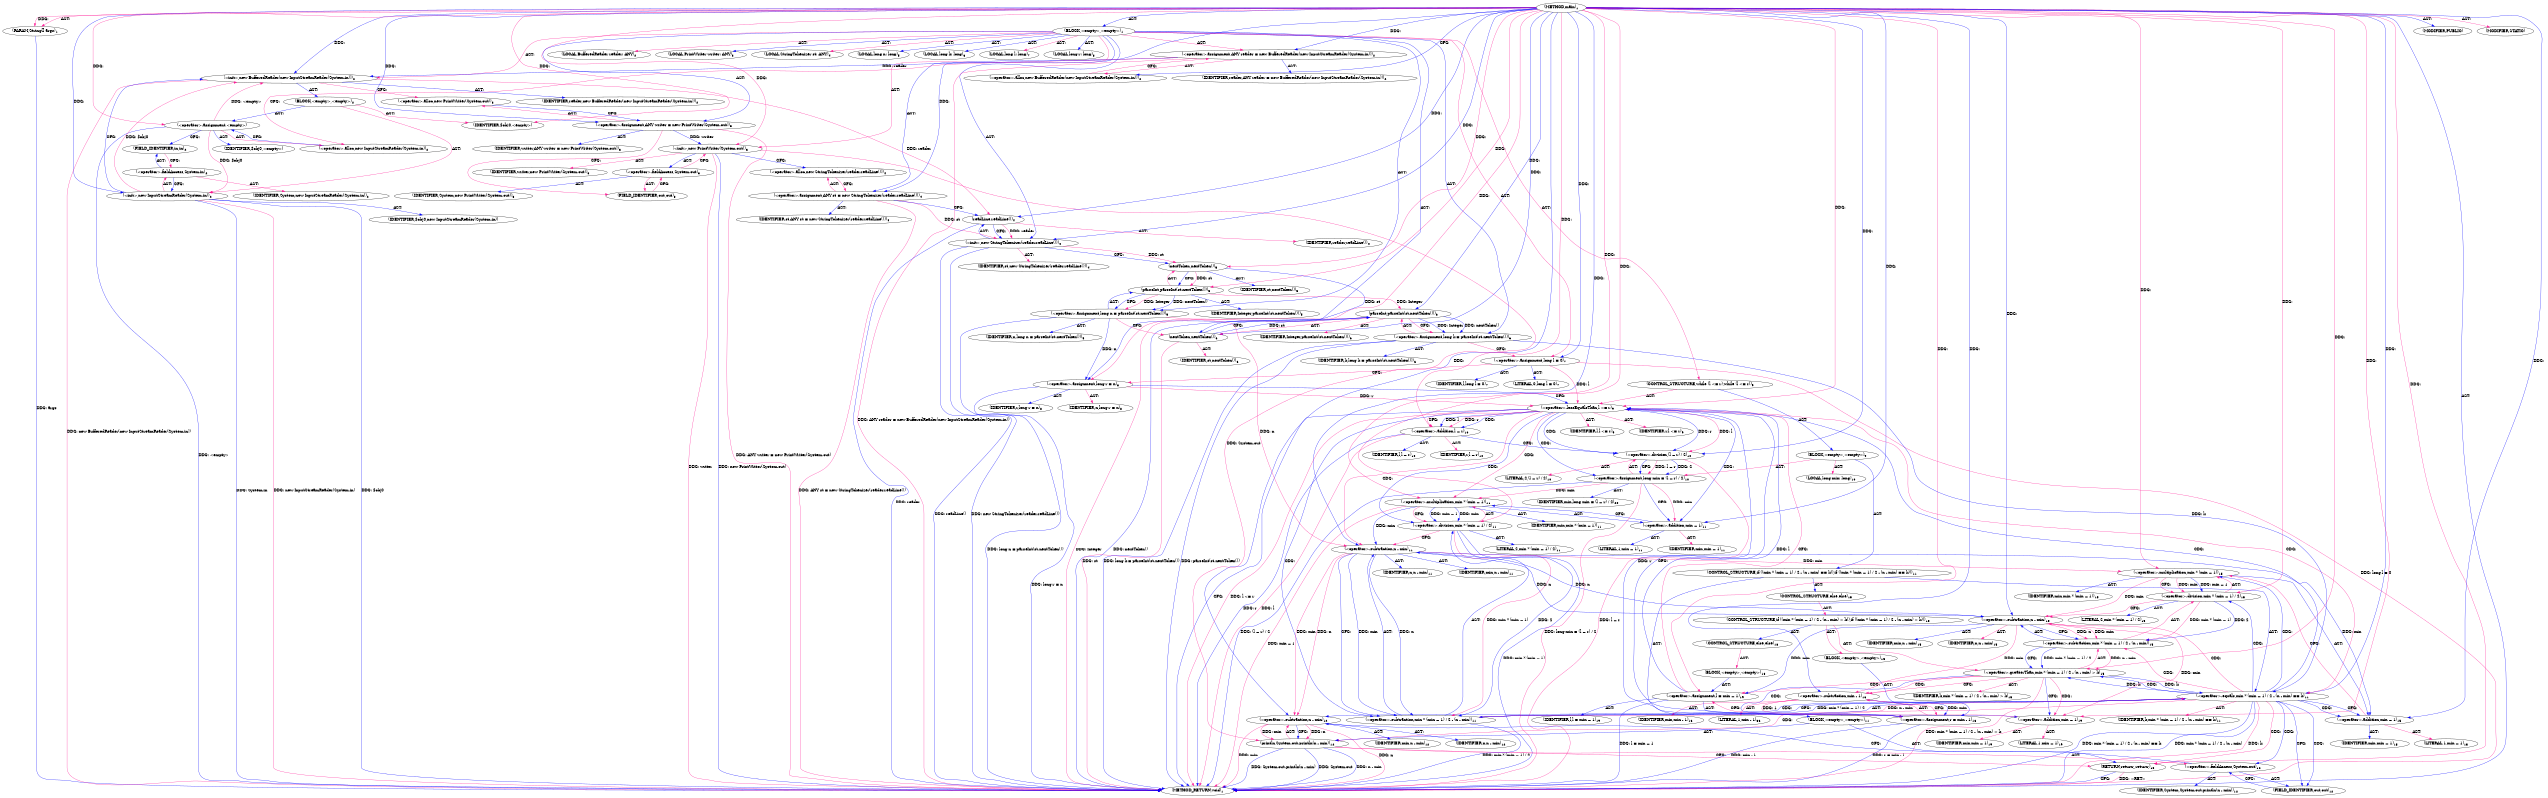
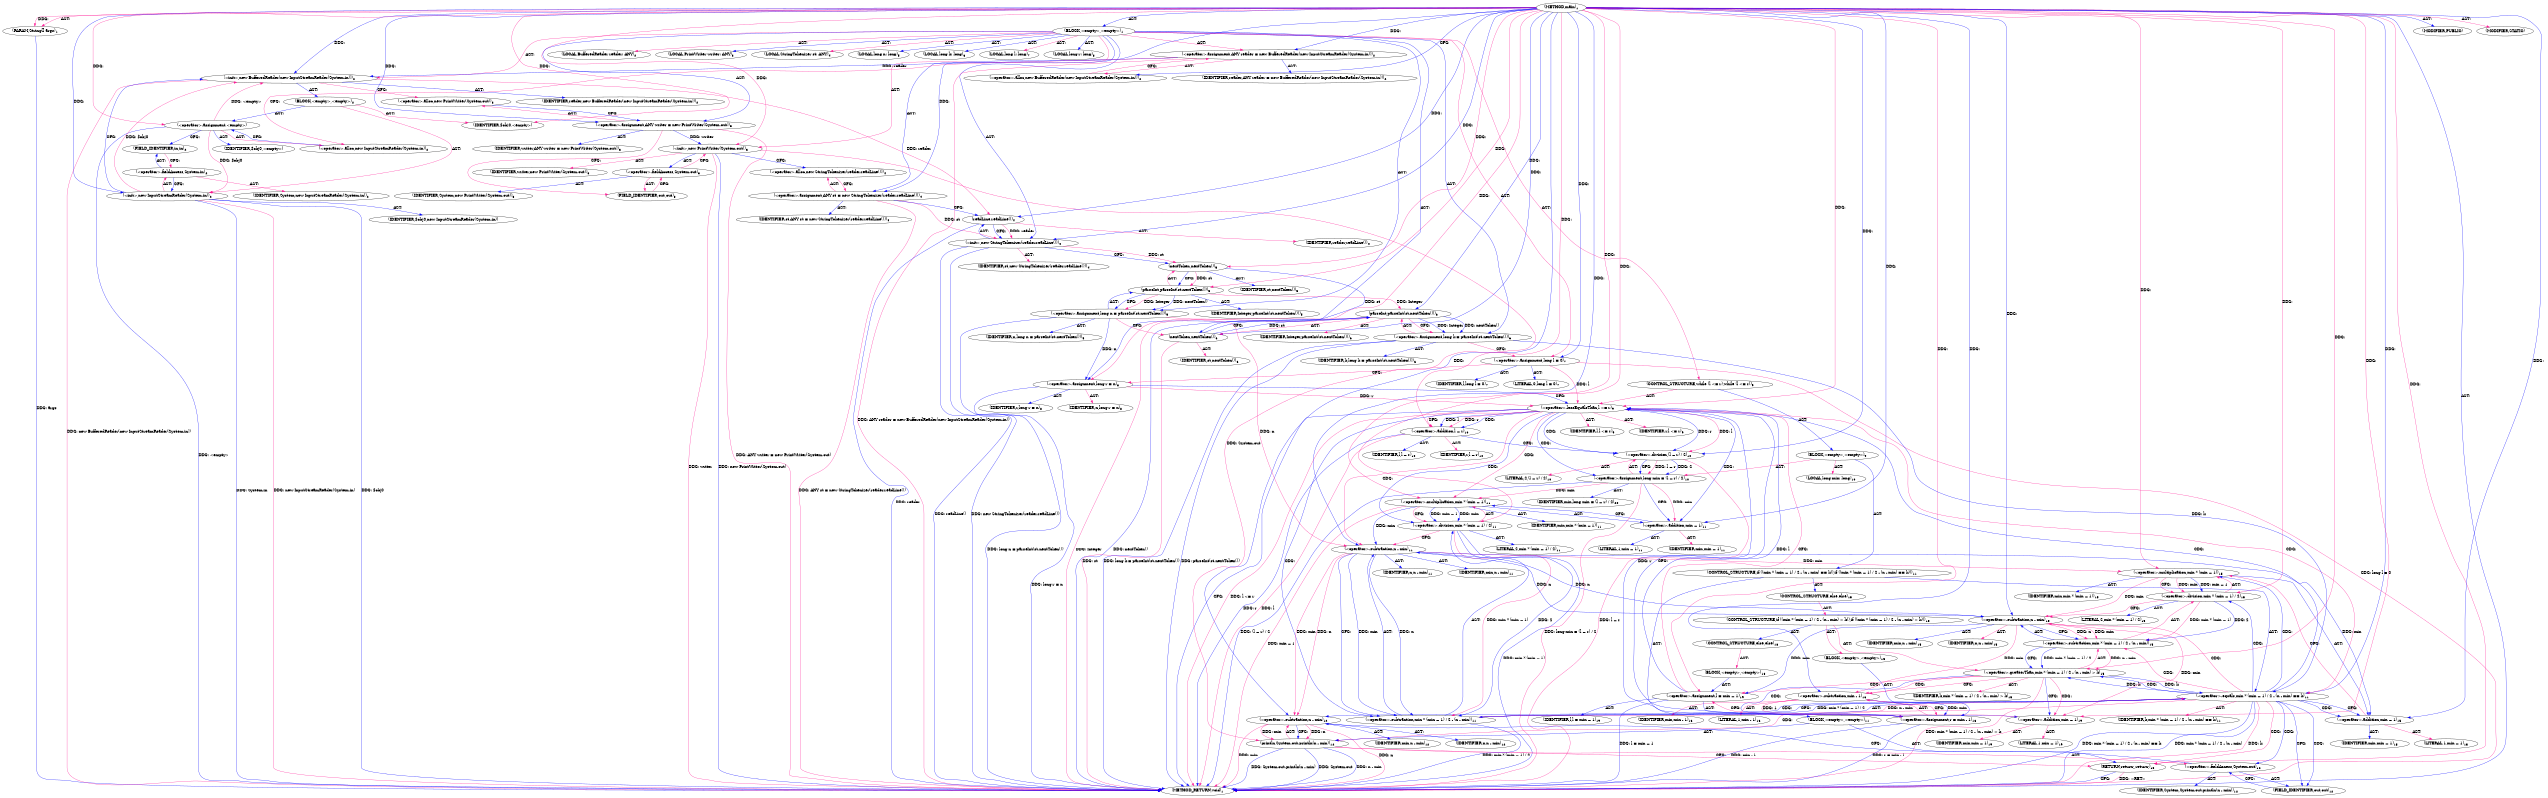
(2376, 573) -> (2376, 573)
(1759, 720) -> (1759, 720)
